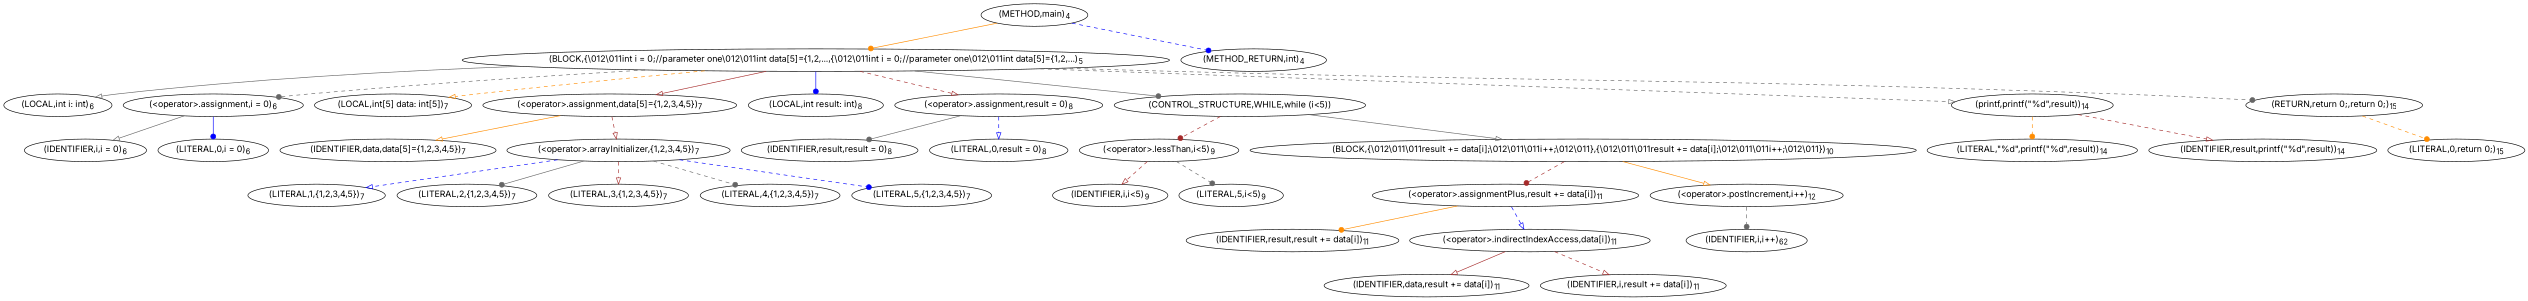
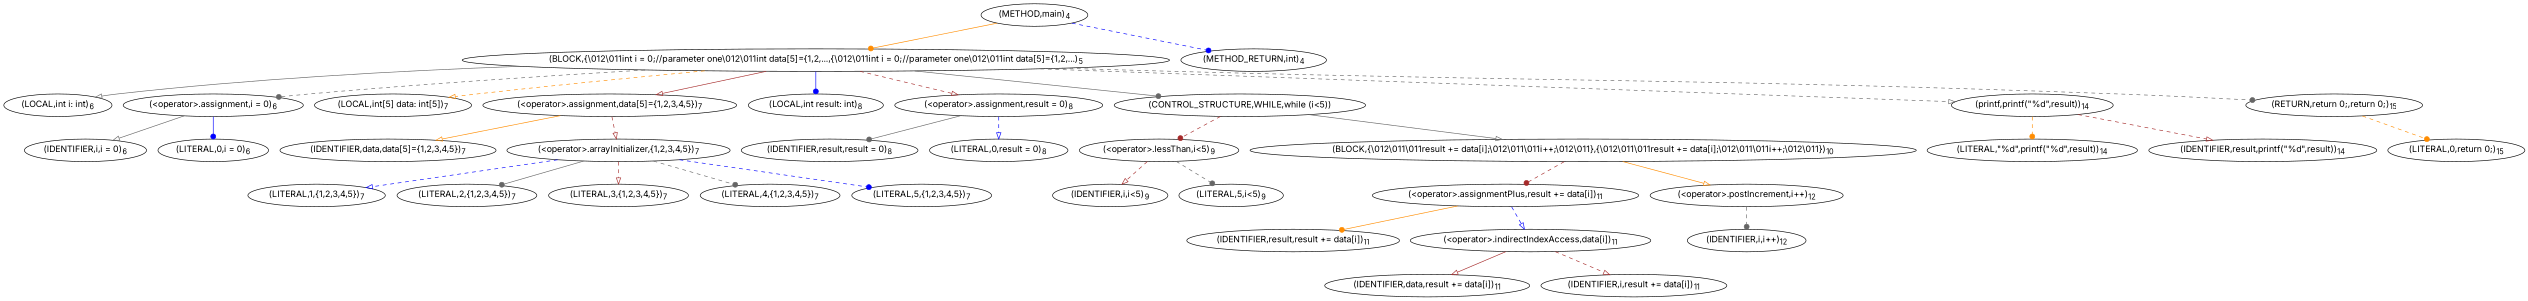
(1784, 240) -> (1784, 240)
